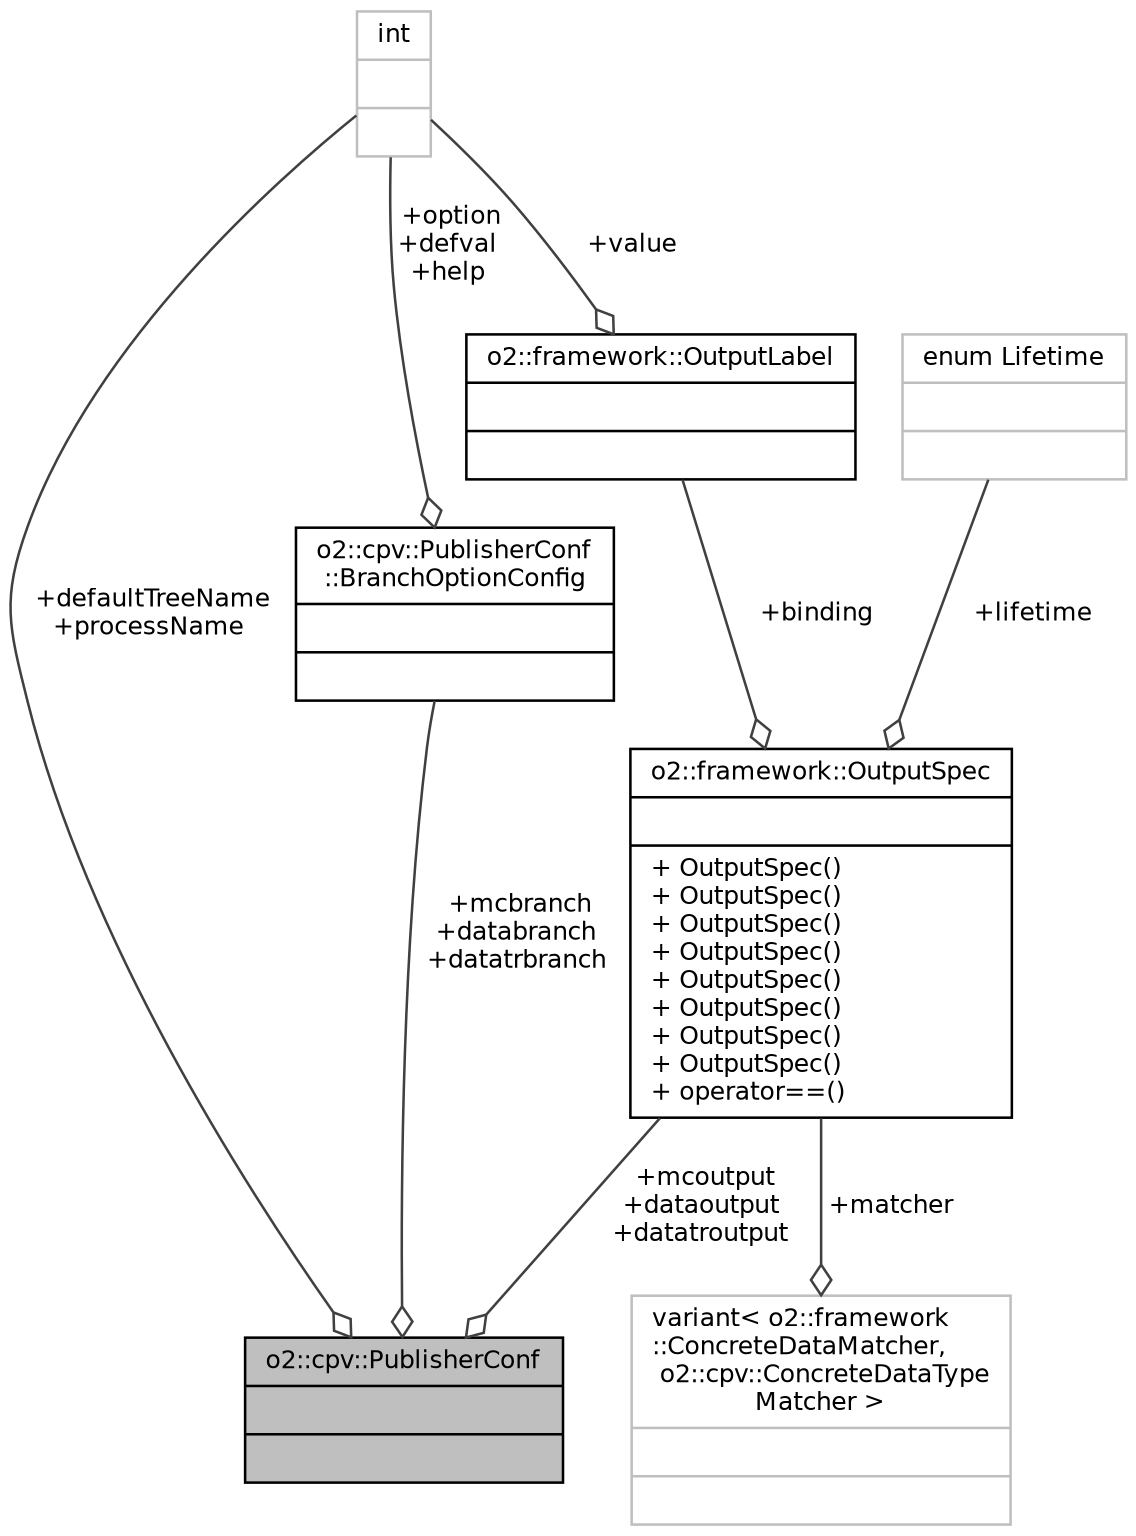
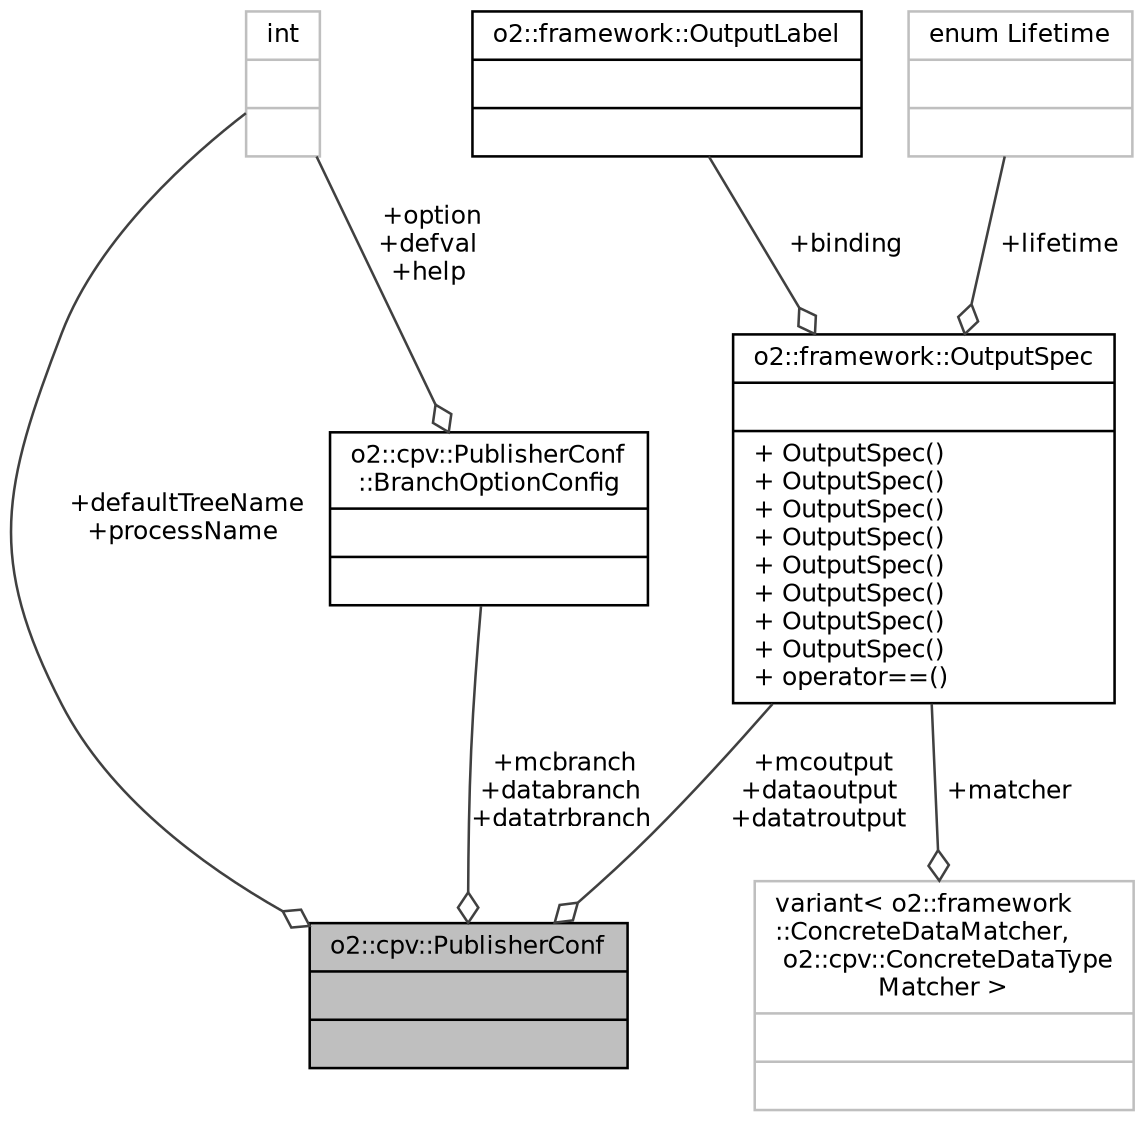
(519, 210) -> none
